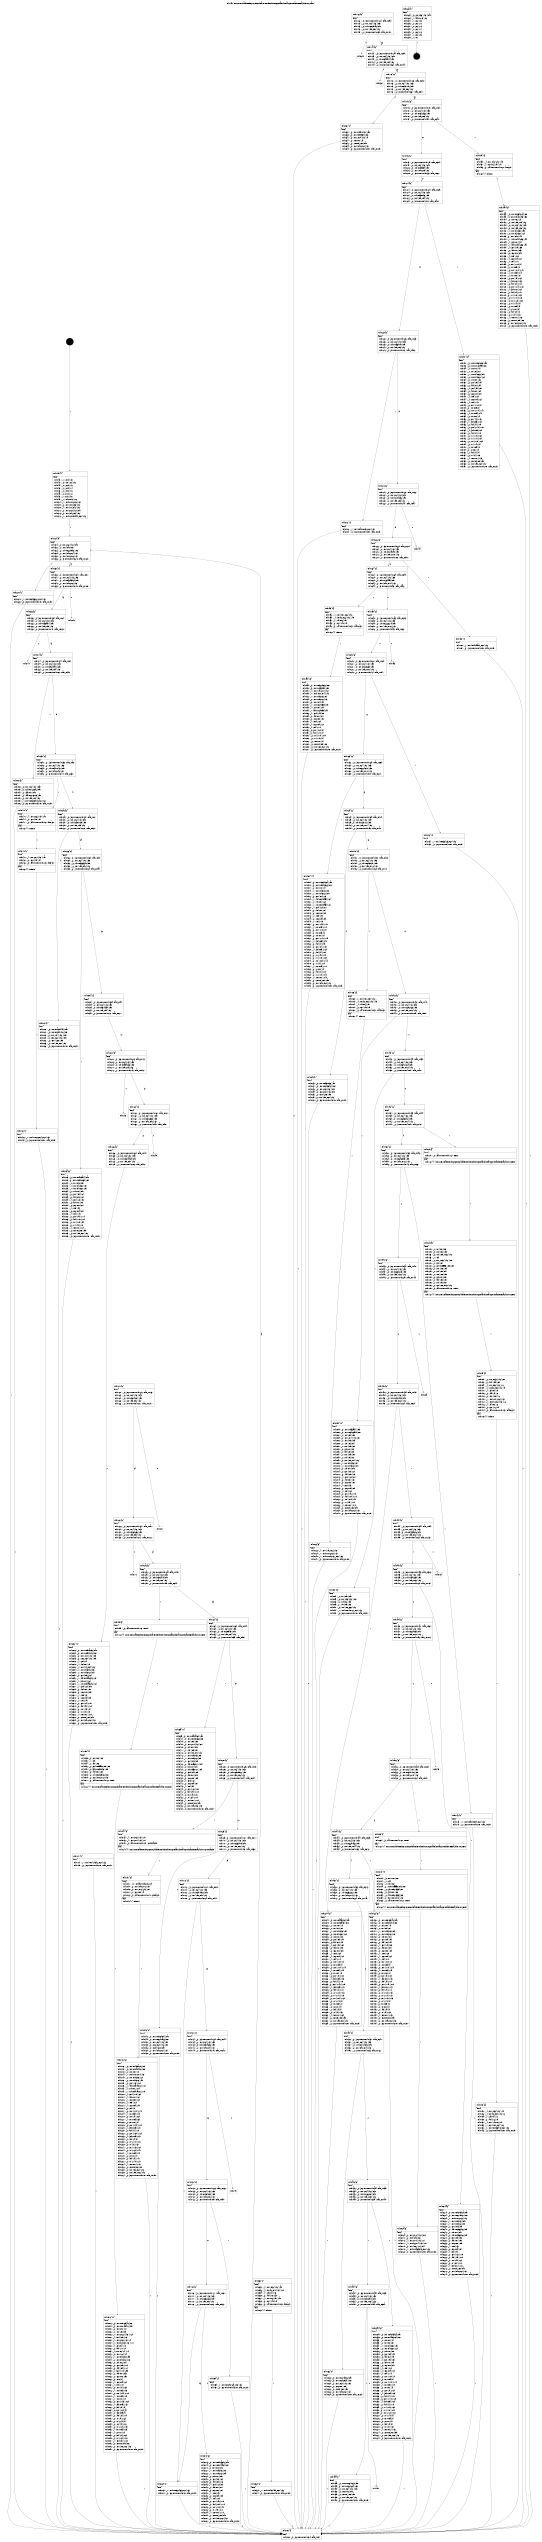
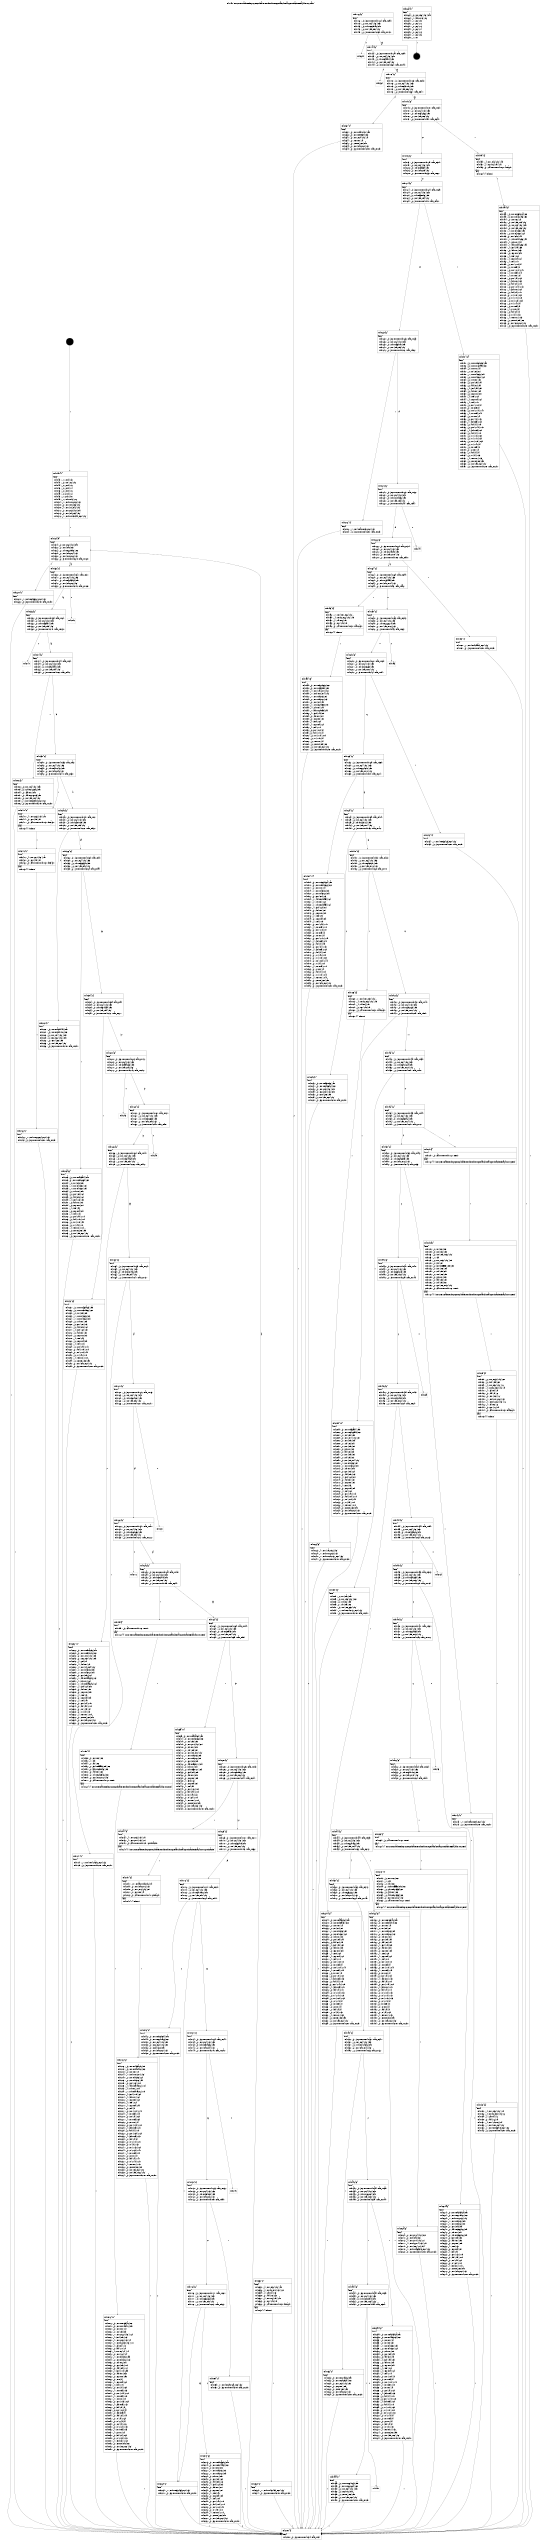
none -> (129, 1269)
none -> (84, 1334)
(381, 1805) -> none
(162, 1925) -> (173, 1963)
